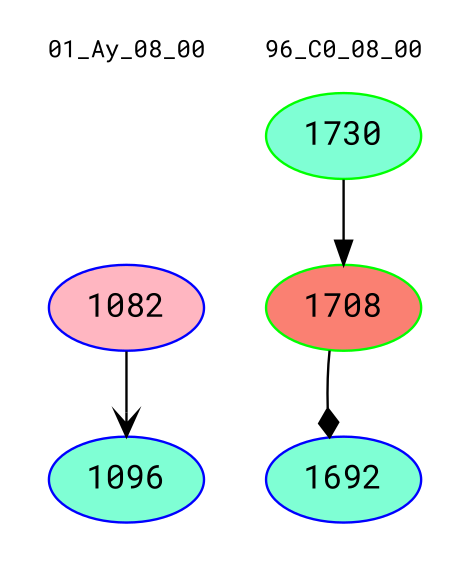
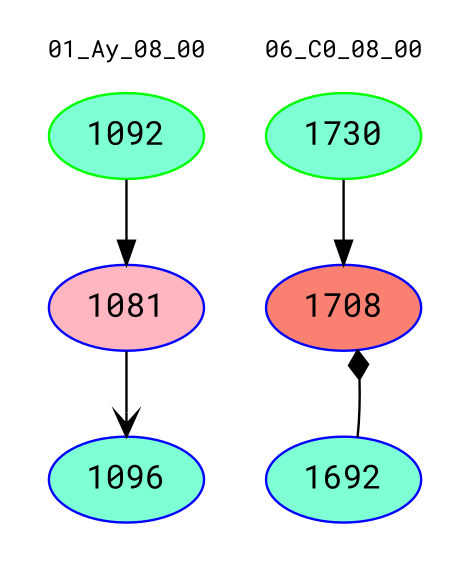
(345, 51) -> (345, 51)
none -> (126, 136)
(126, 308) -> (126, 308)
(344, 308) -> (344, 308)
(328, 379) -> (359, 409)
